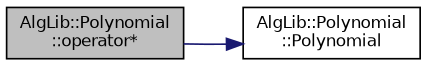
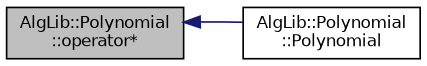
(205, 44) -> (222, 22)
